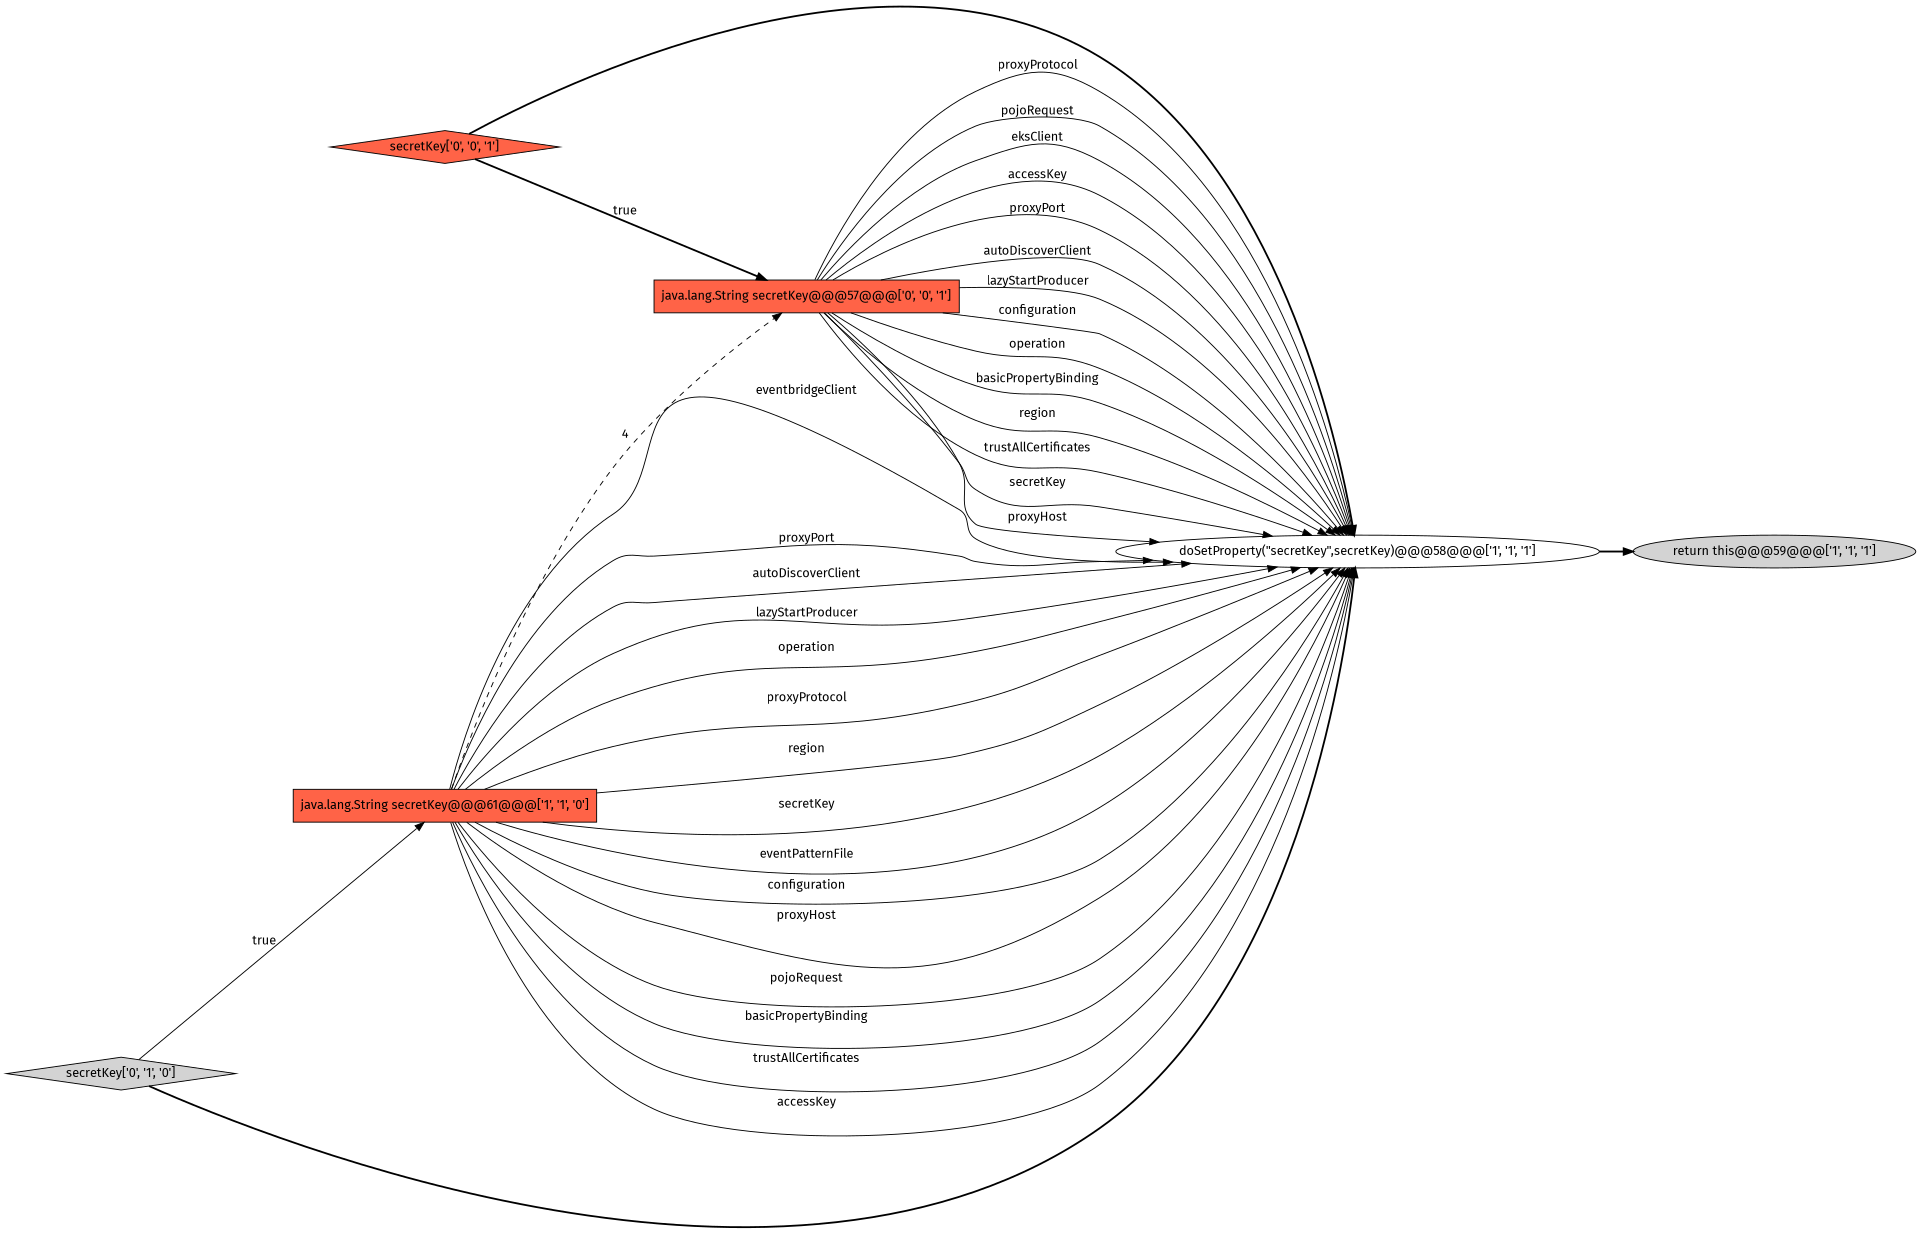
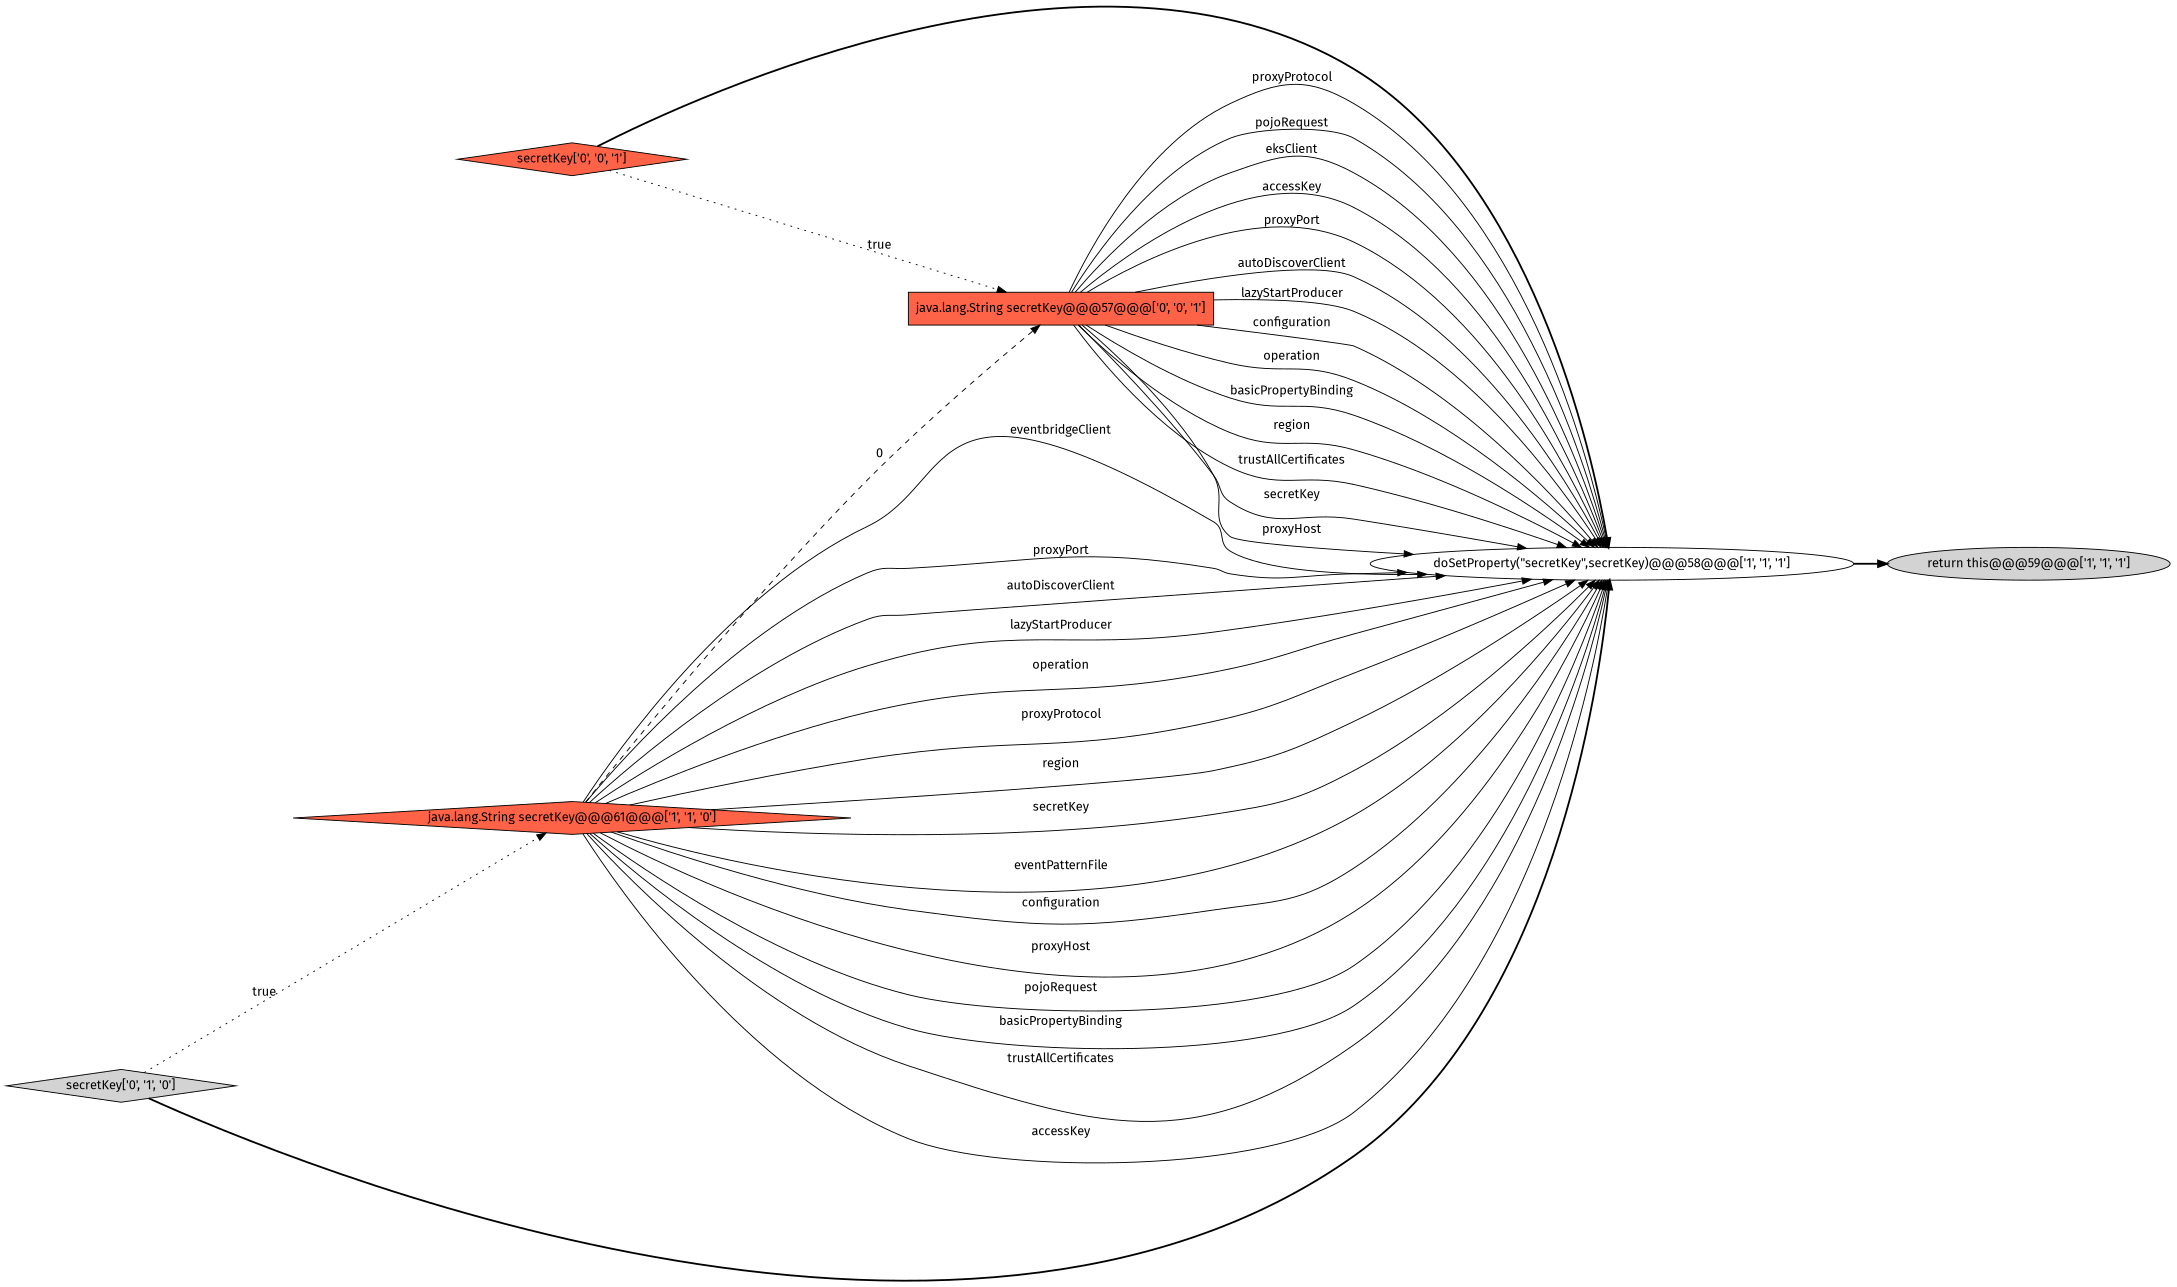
(616, 218) -> (803, 230)
(625, 434) -> (880, 454)
(445, 806) -> (572, 818)
(278, 944) -> (341, 955)
